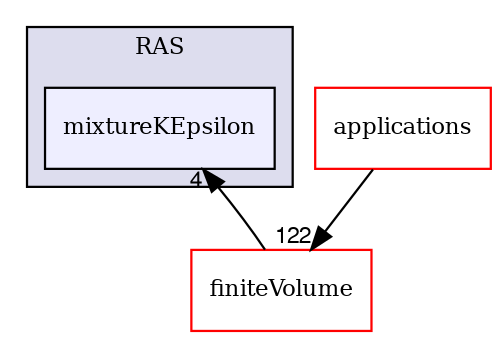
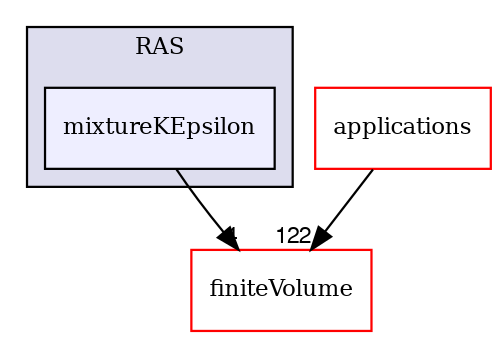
(242, 218) -> (199, 201)
